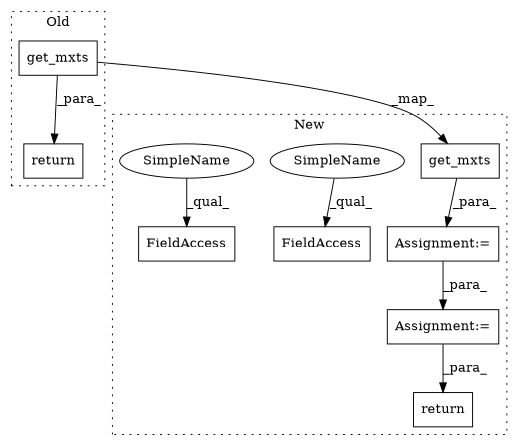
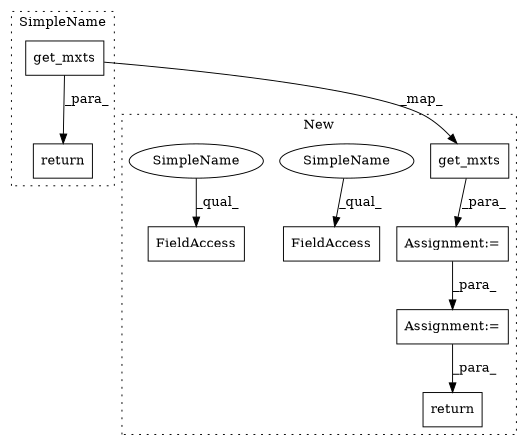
(58, 22) -> (63, 22)
